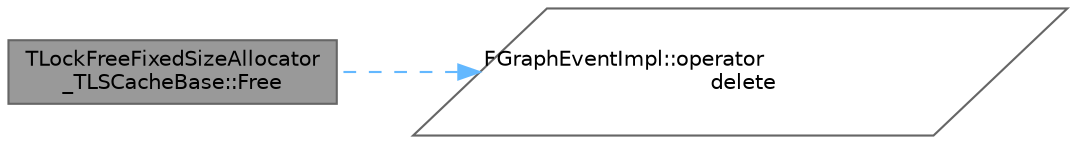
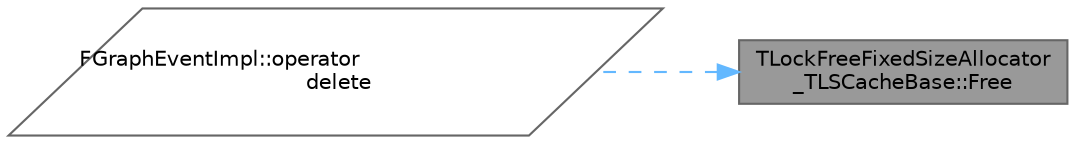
(397, 72) -> (657, 72)
